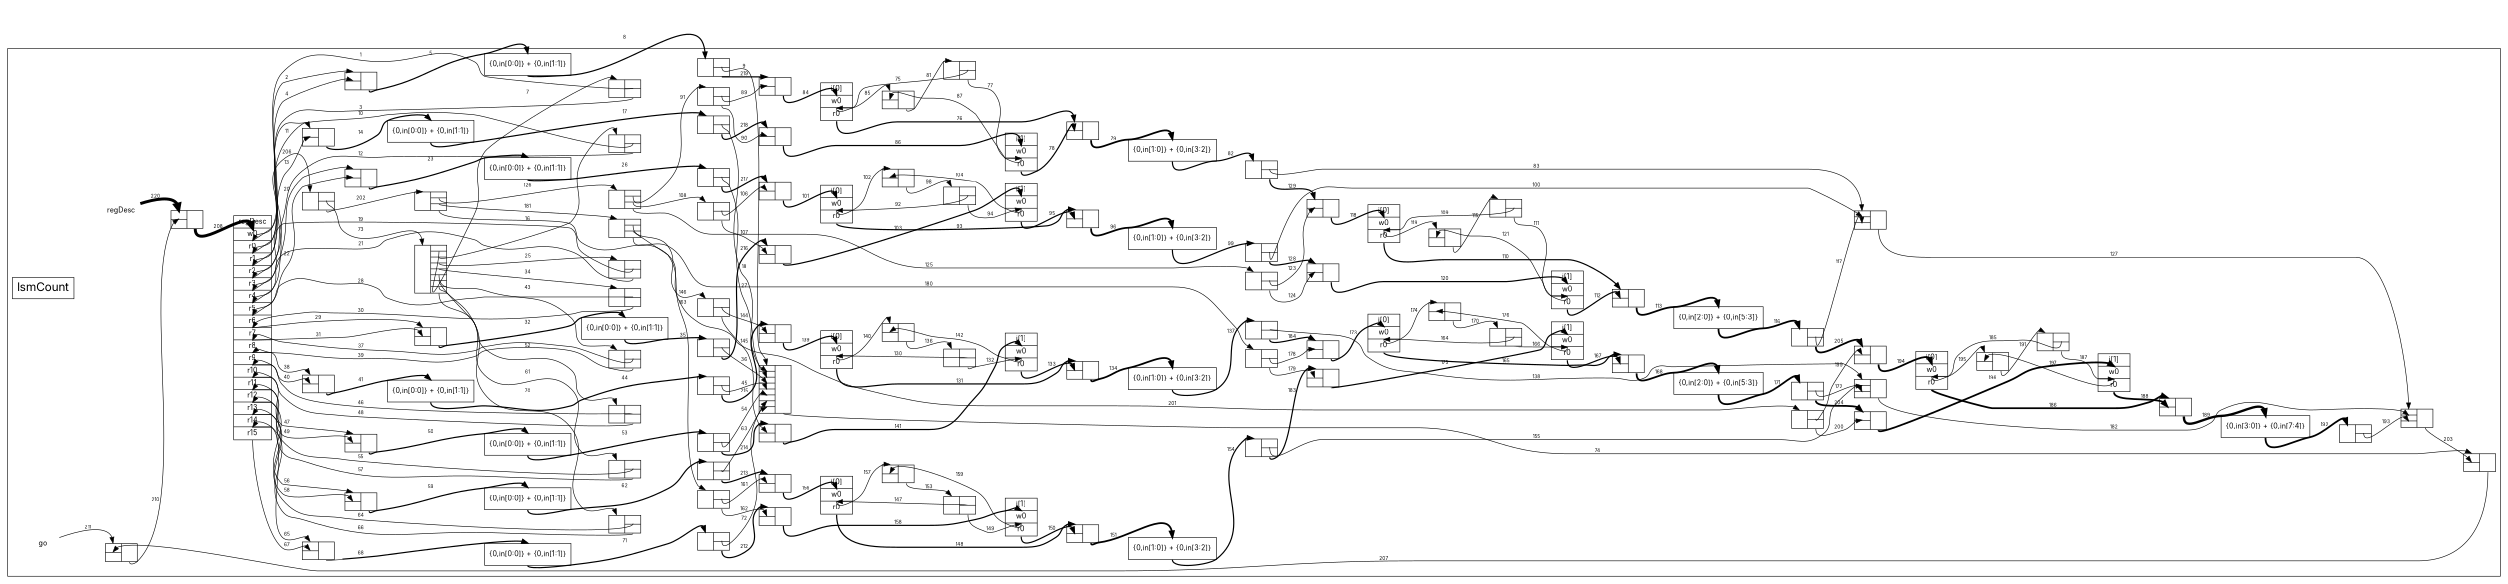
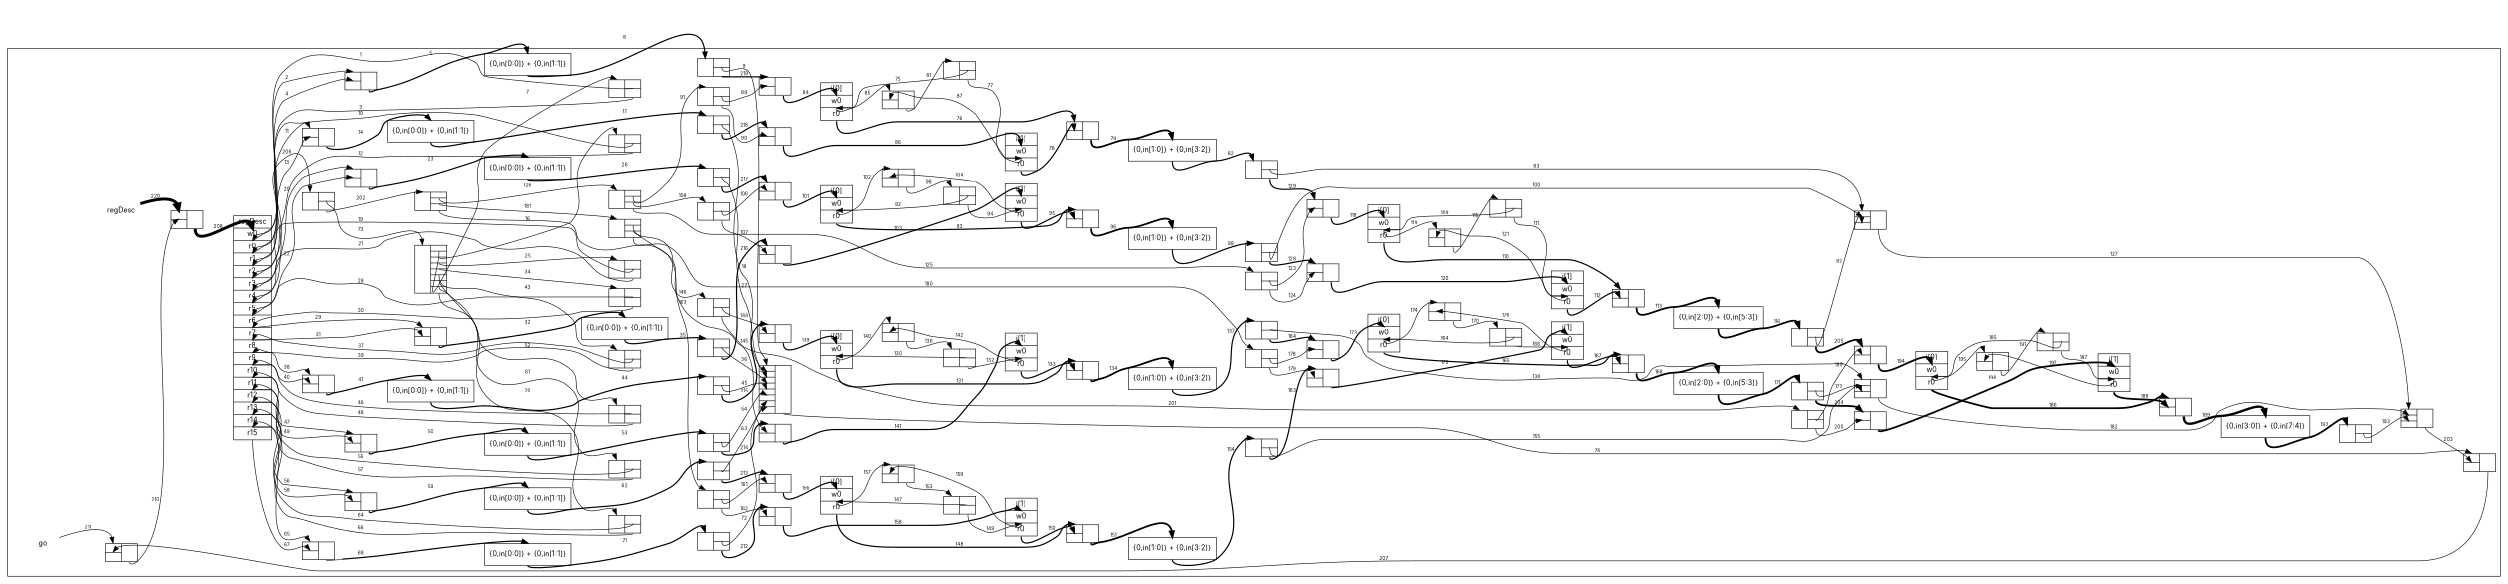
(43, 288) -> none
